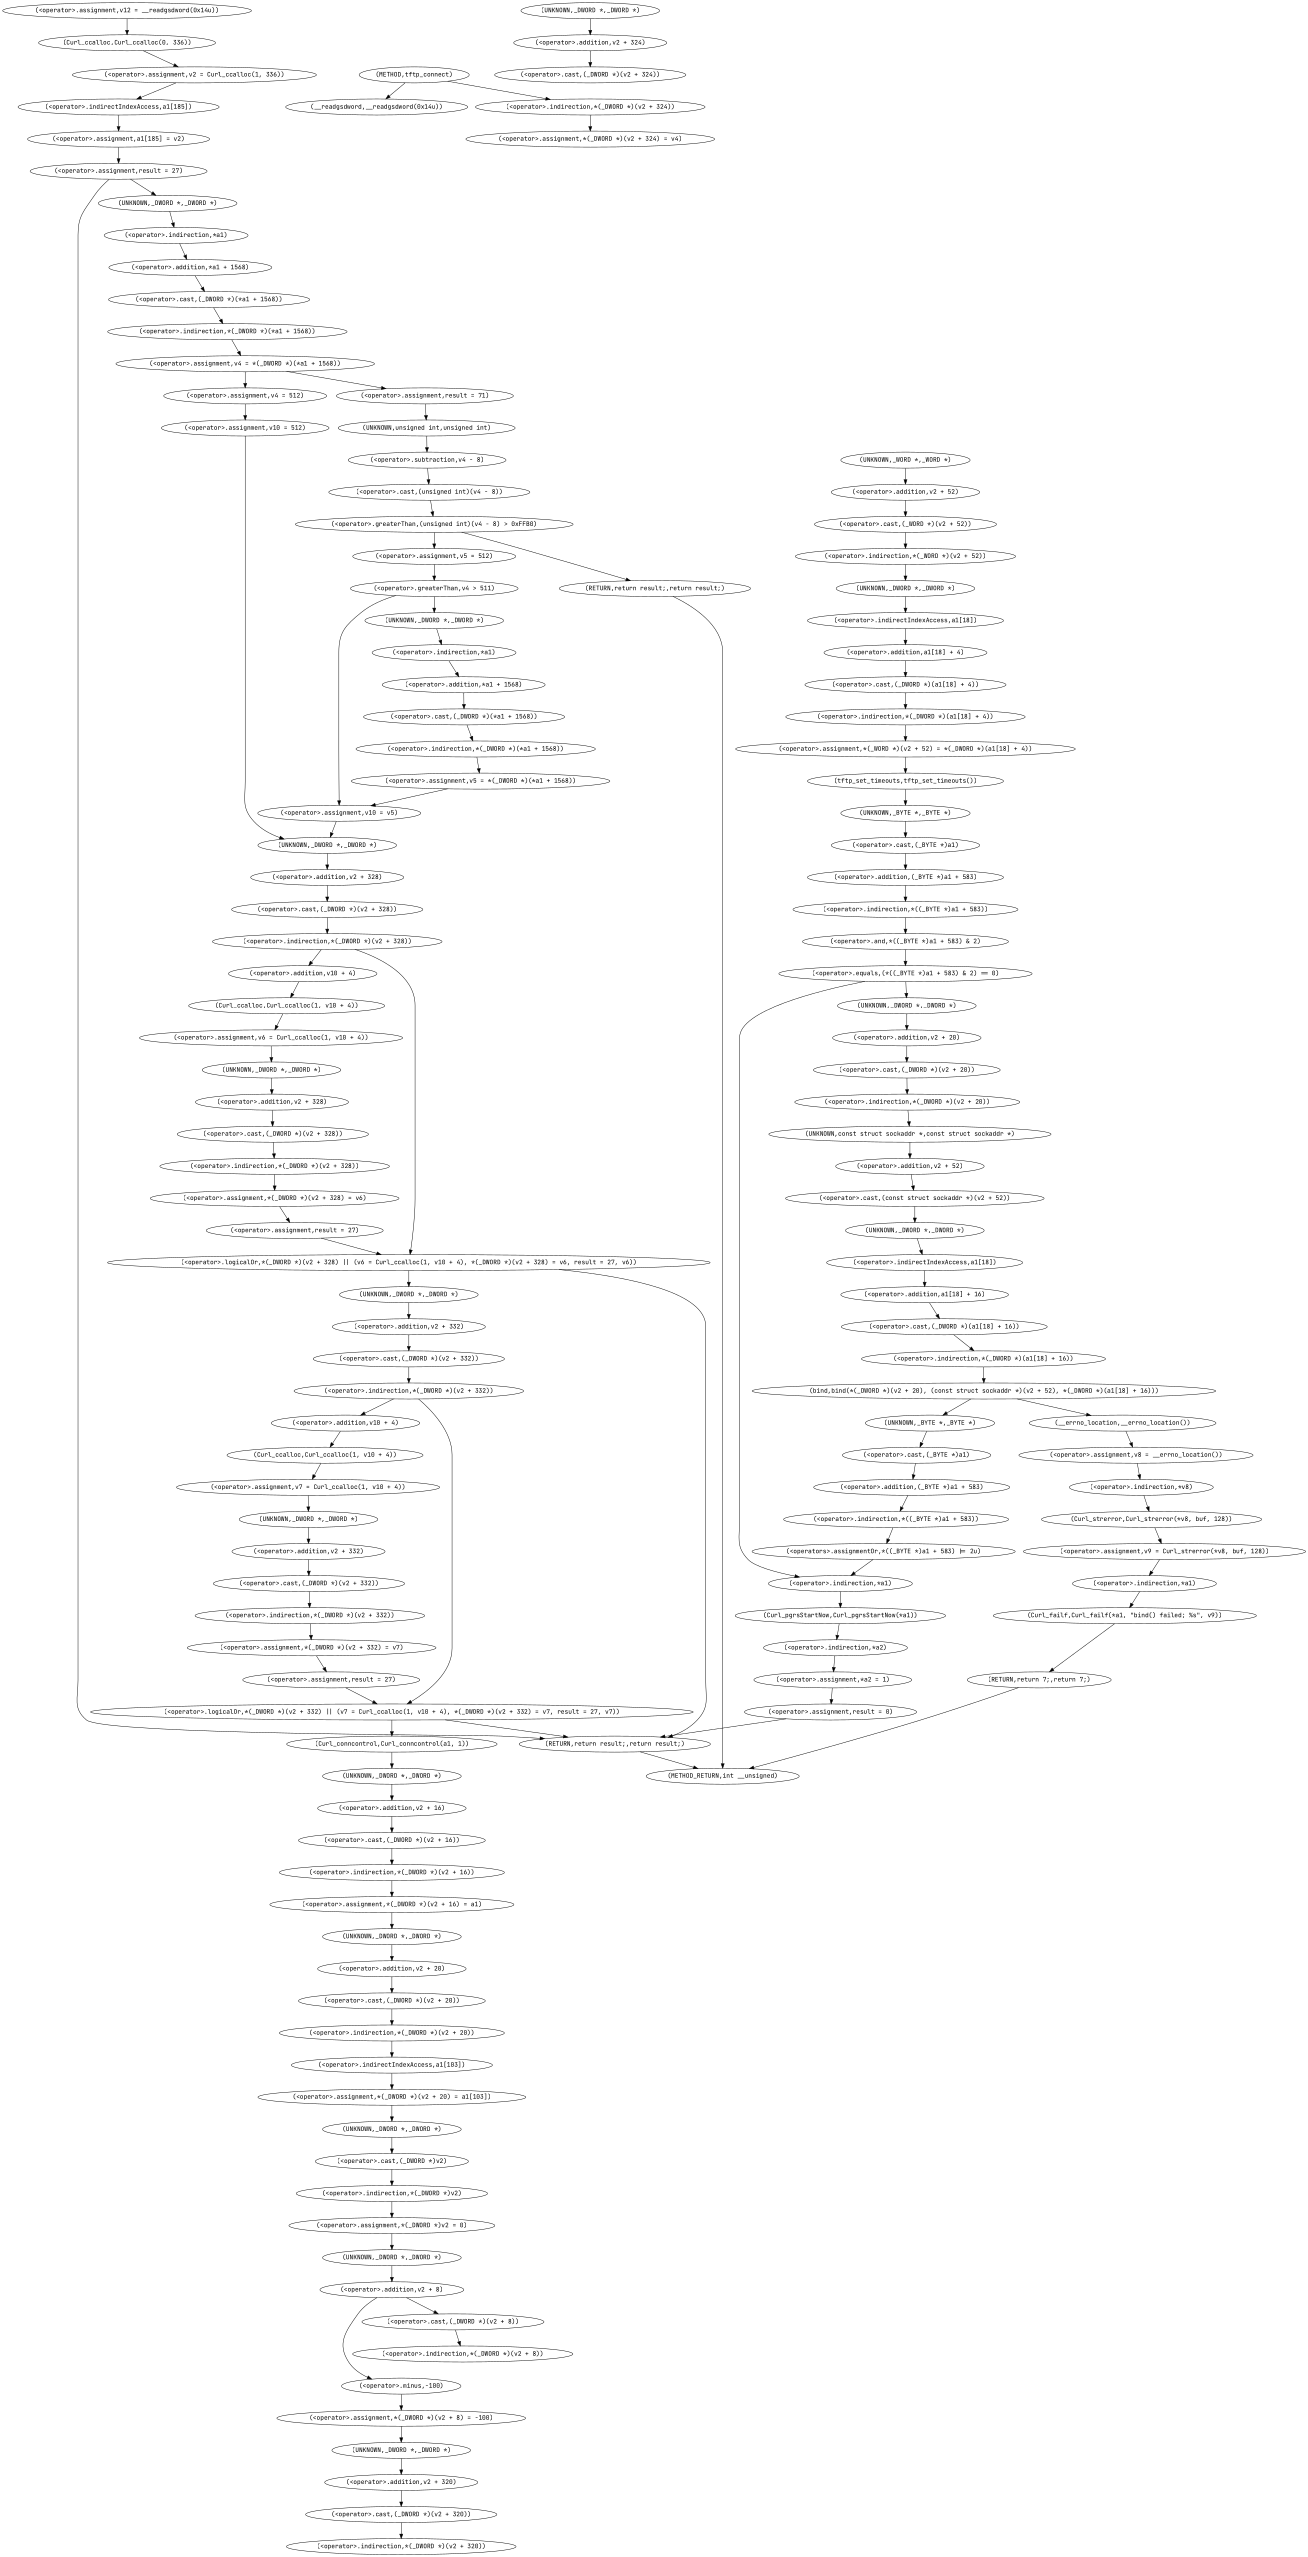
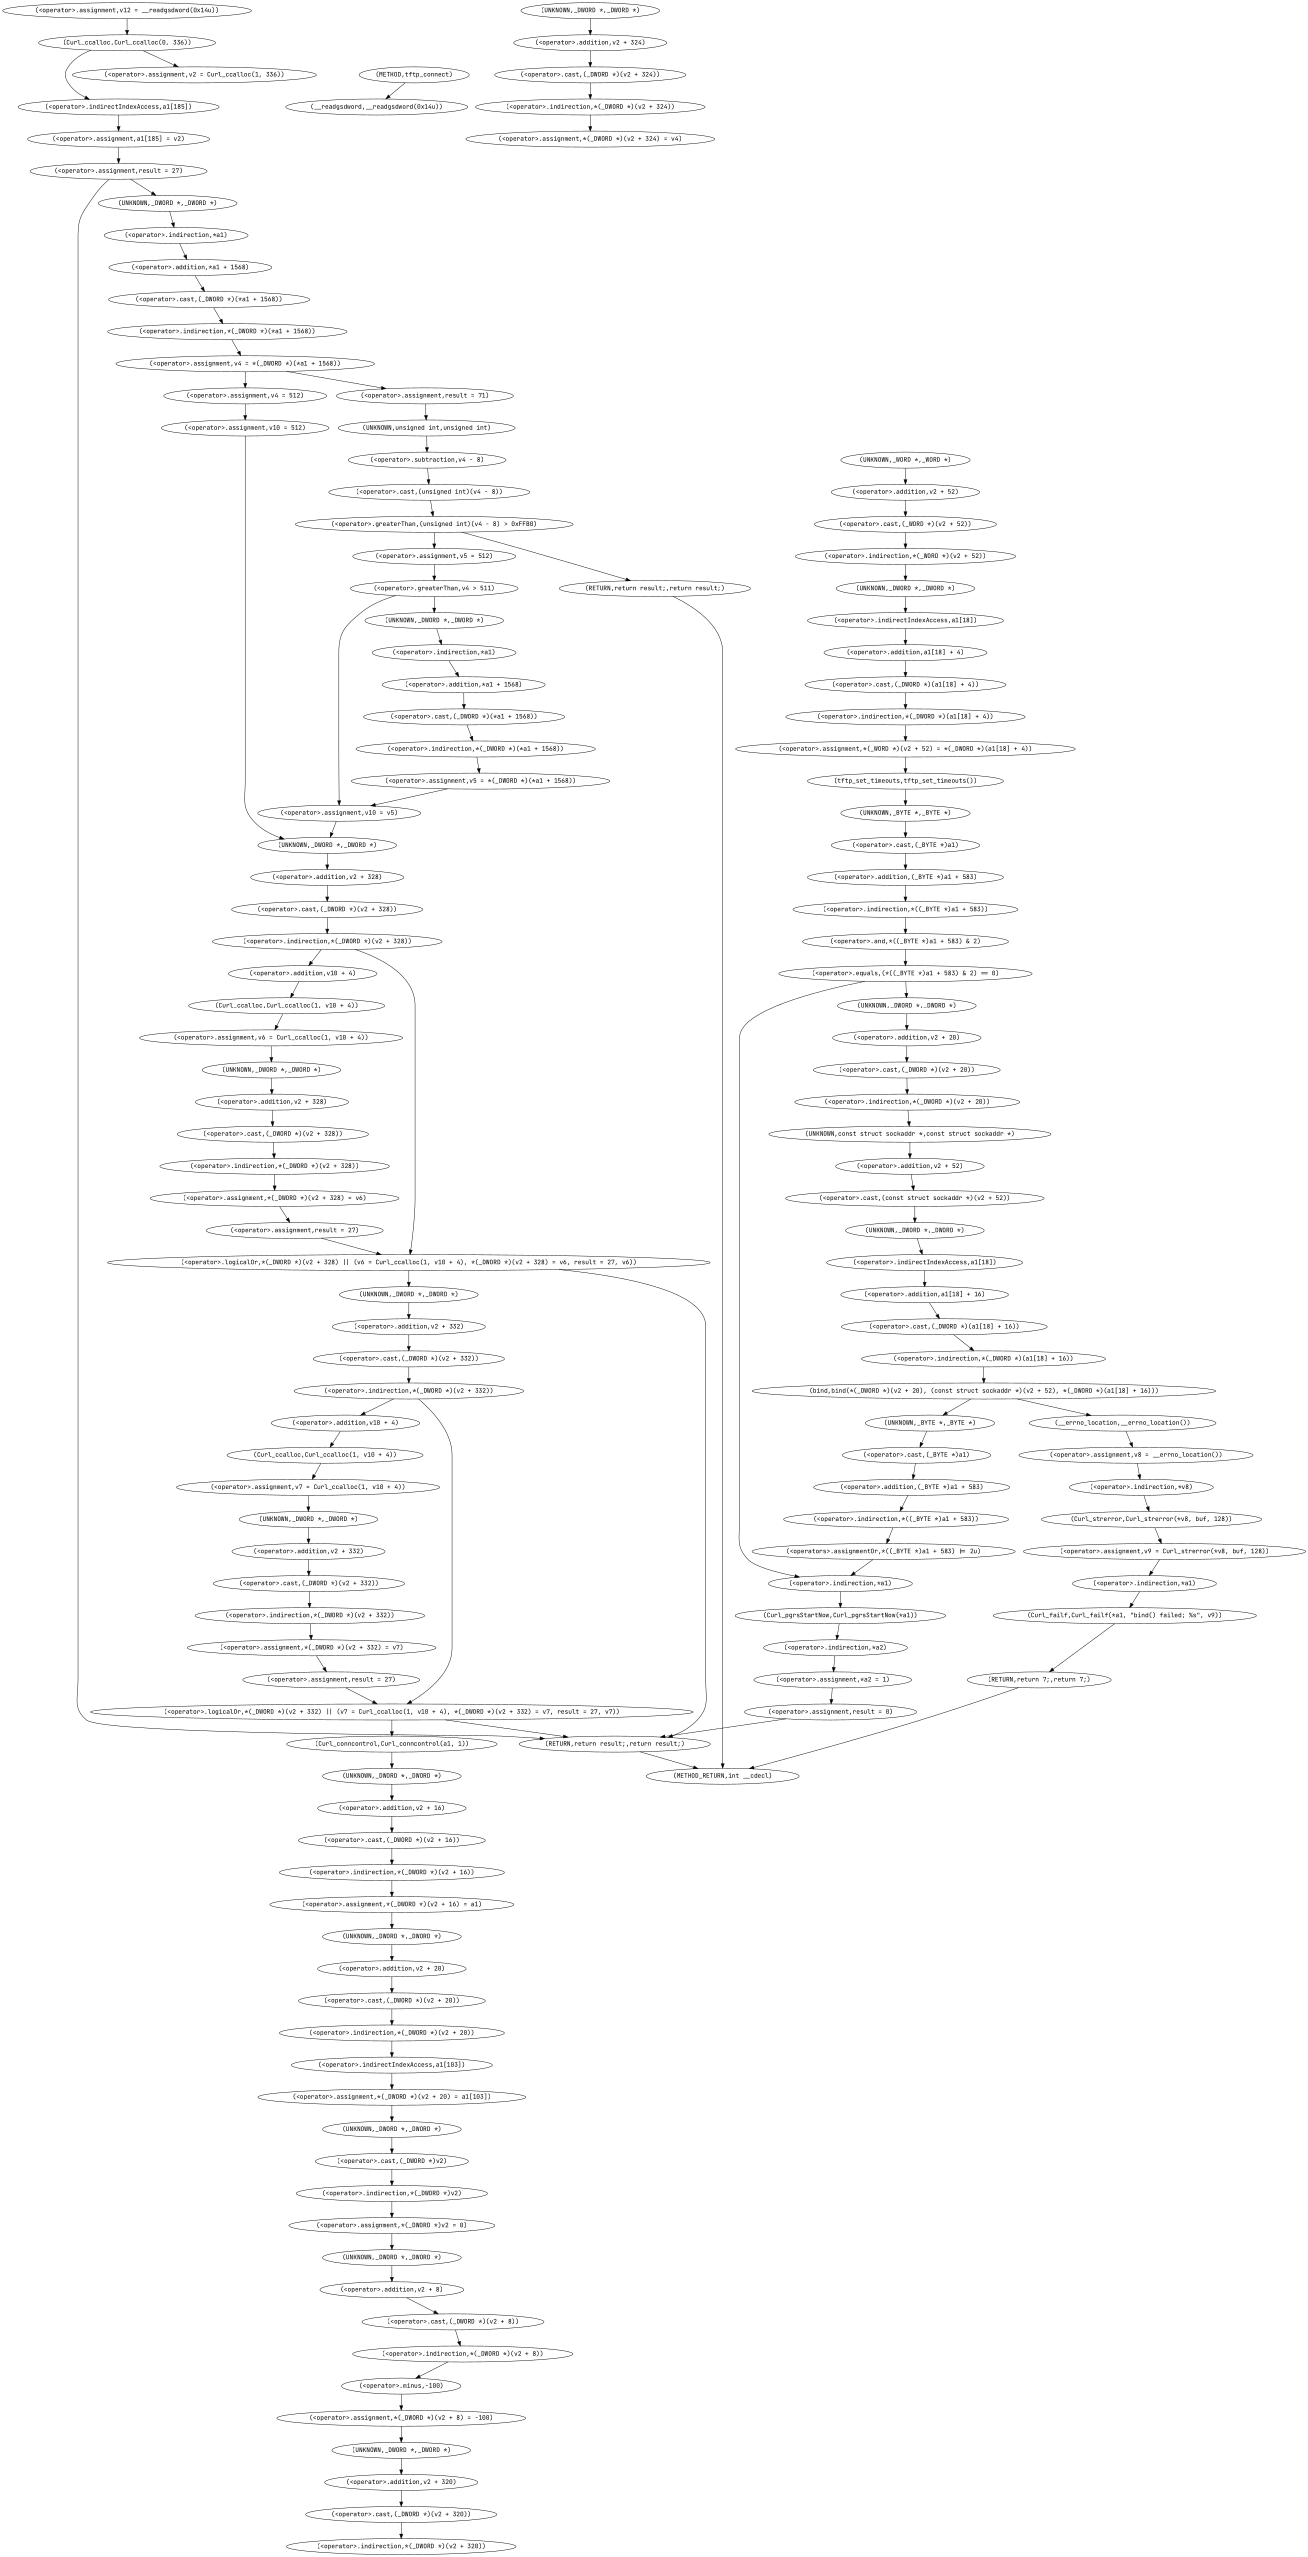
(158, 90) -> (66, 72)
(497, 90) -> (590, 89)
(723, 1776) -> (723, 1776)
(345, 2336) -> (434, 2369)
